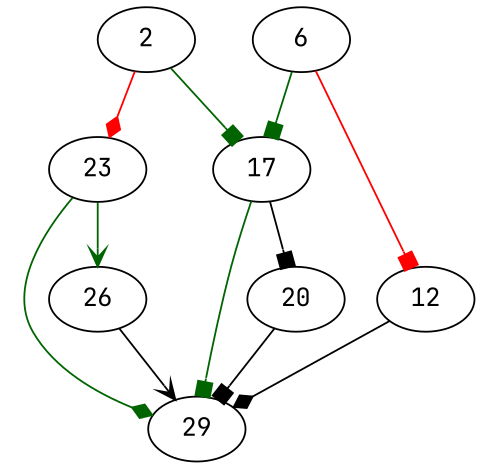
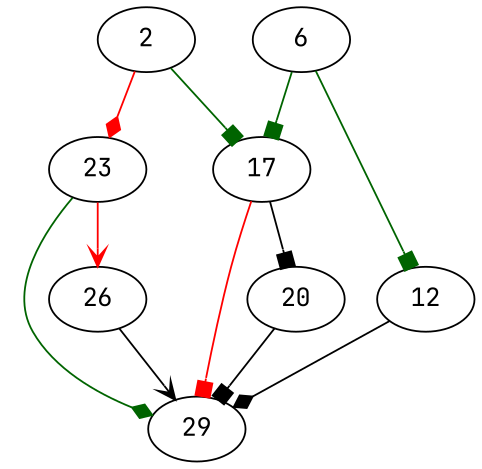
(360, 161) -> (360, 161)
(98, 226) -> (98, 226)
(226, 289) -> (226, 289)
